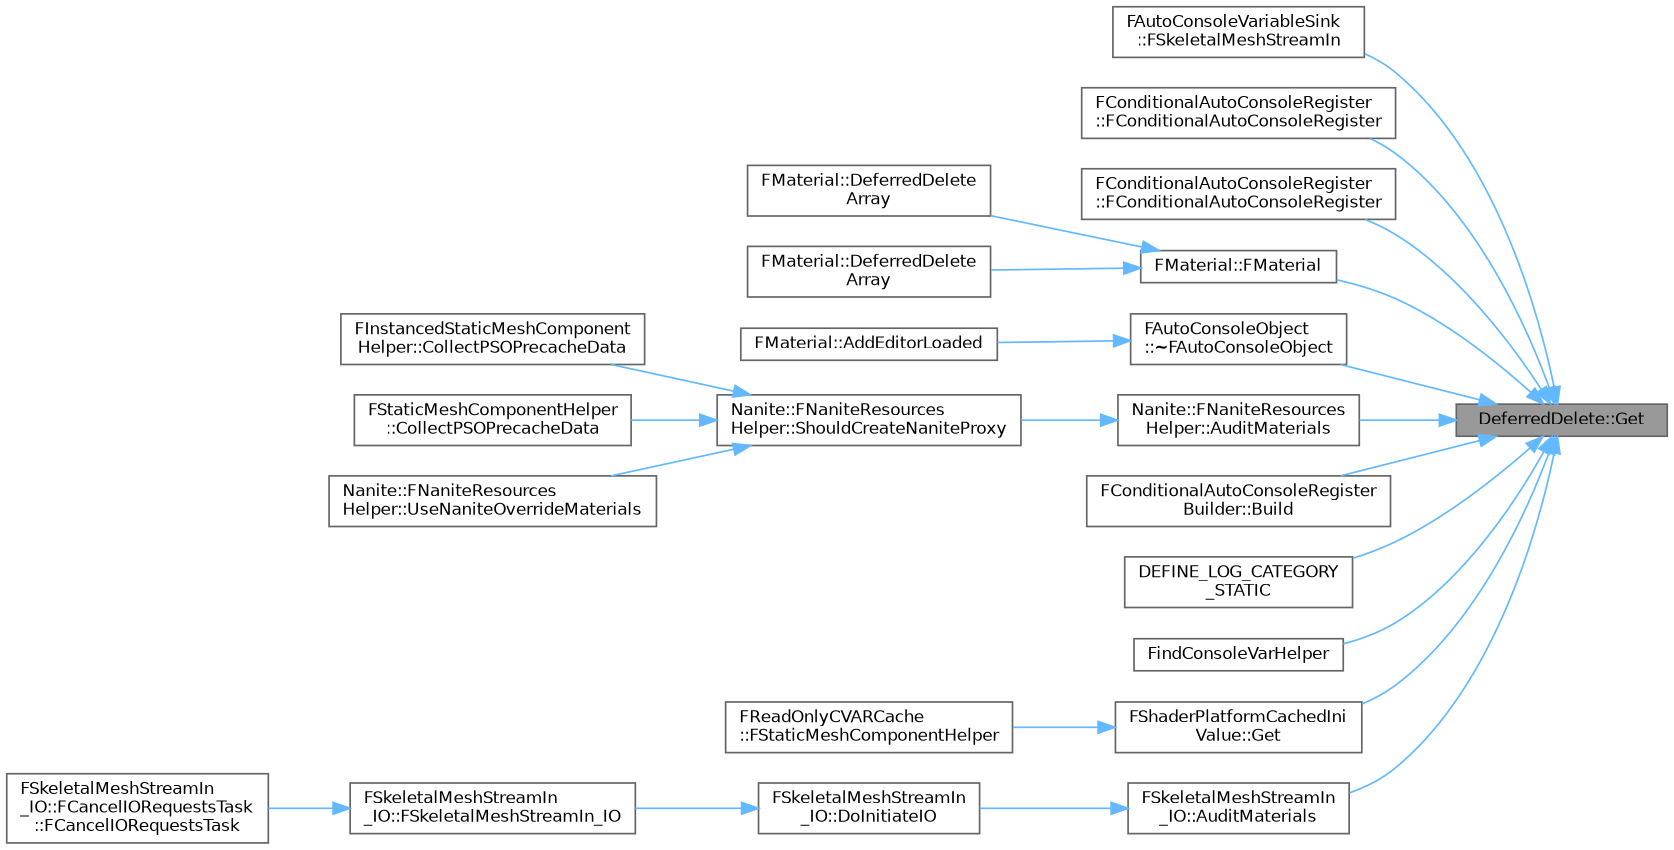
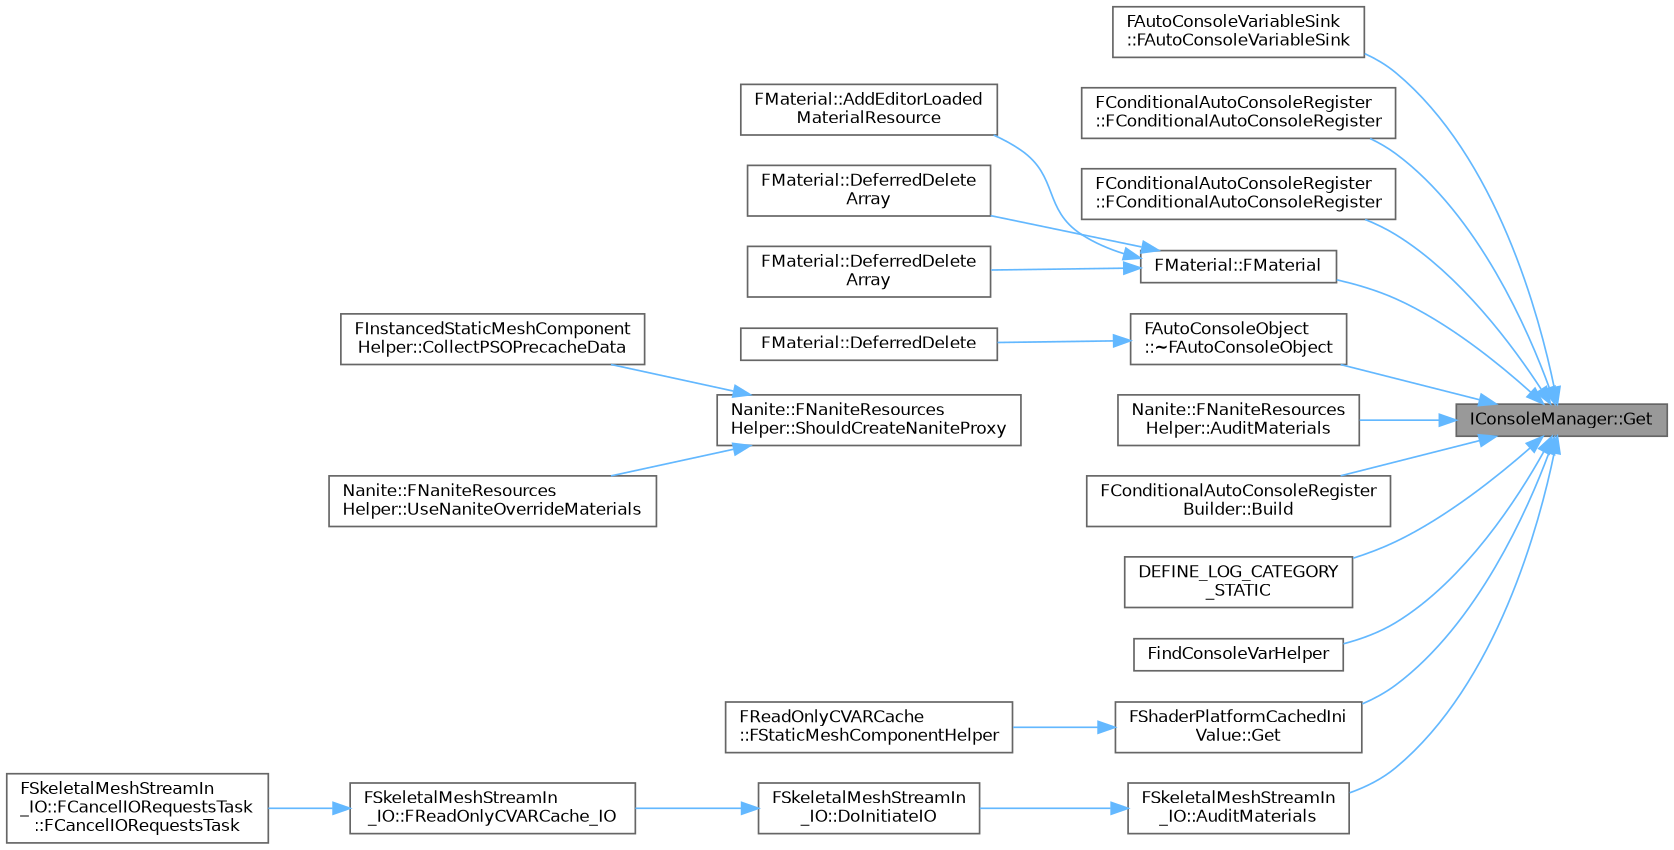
(1239, 32) -> (1239, 32)
none -> (869, 110)
(869, 344) -> (869, 344)
(493, 420) -> none
(1061, 420) -> none
(1562, 420) -> (1562, 420)
(493, 808) -> (493, 808)
